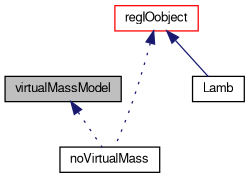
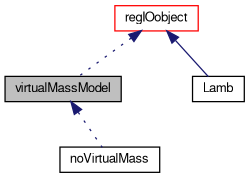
(134, 96) -> (105, 57)
